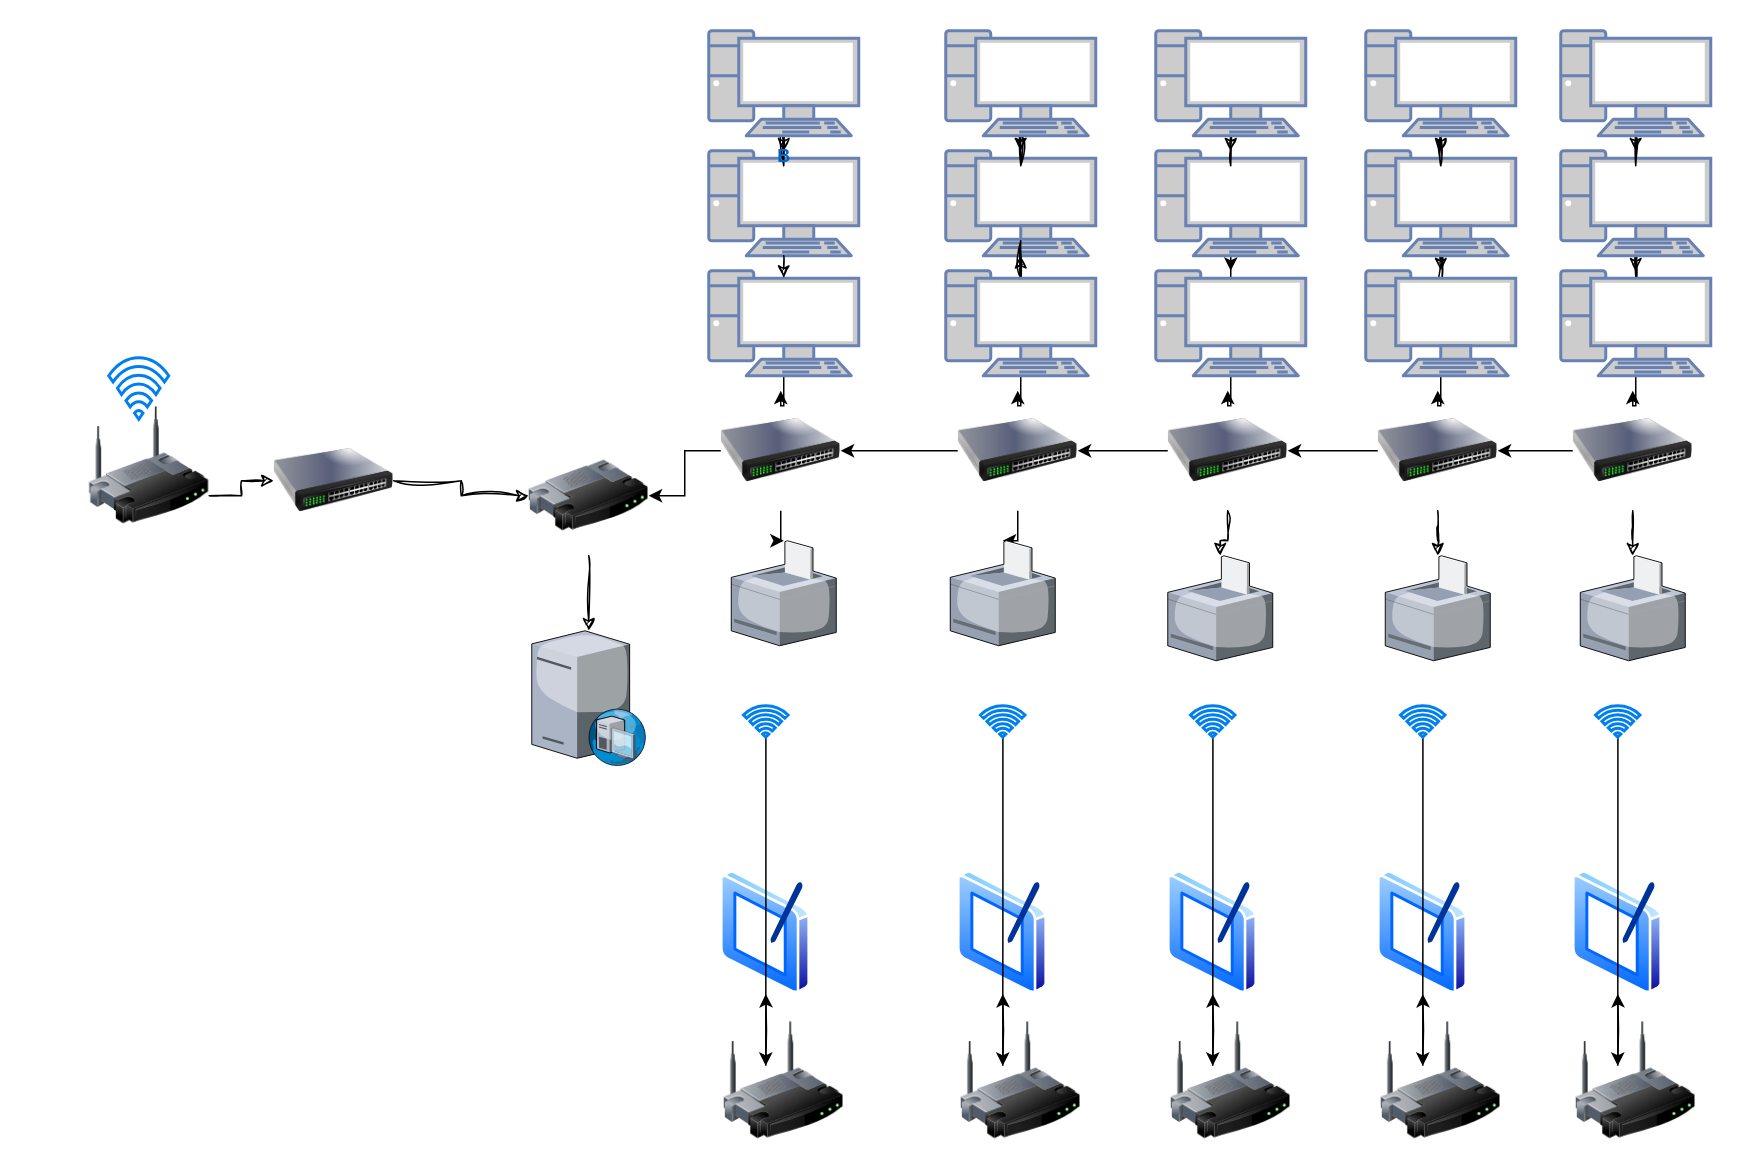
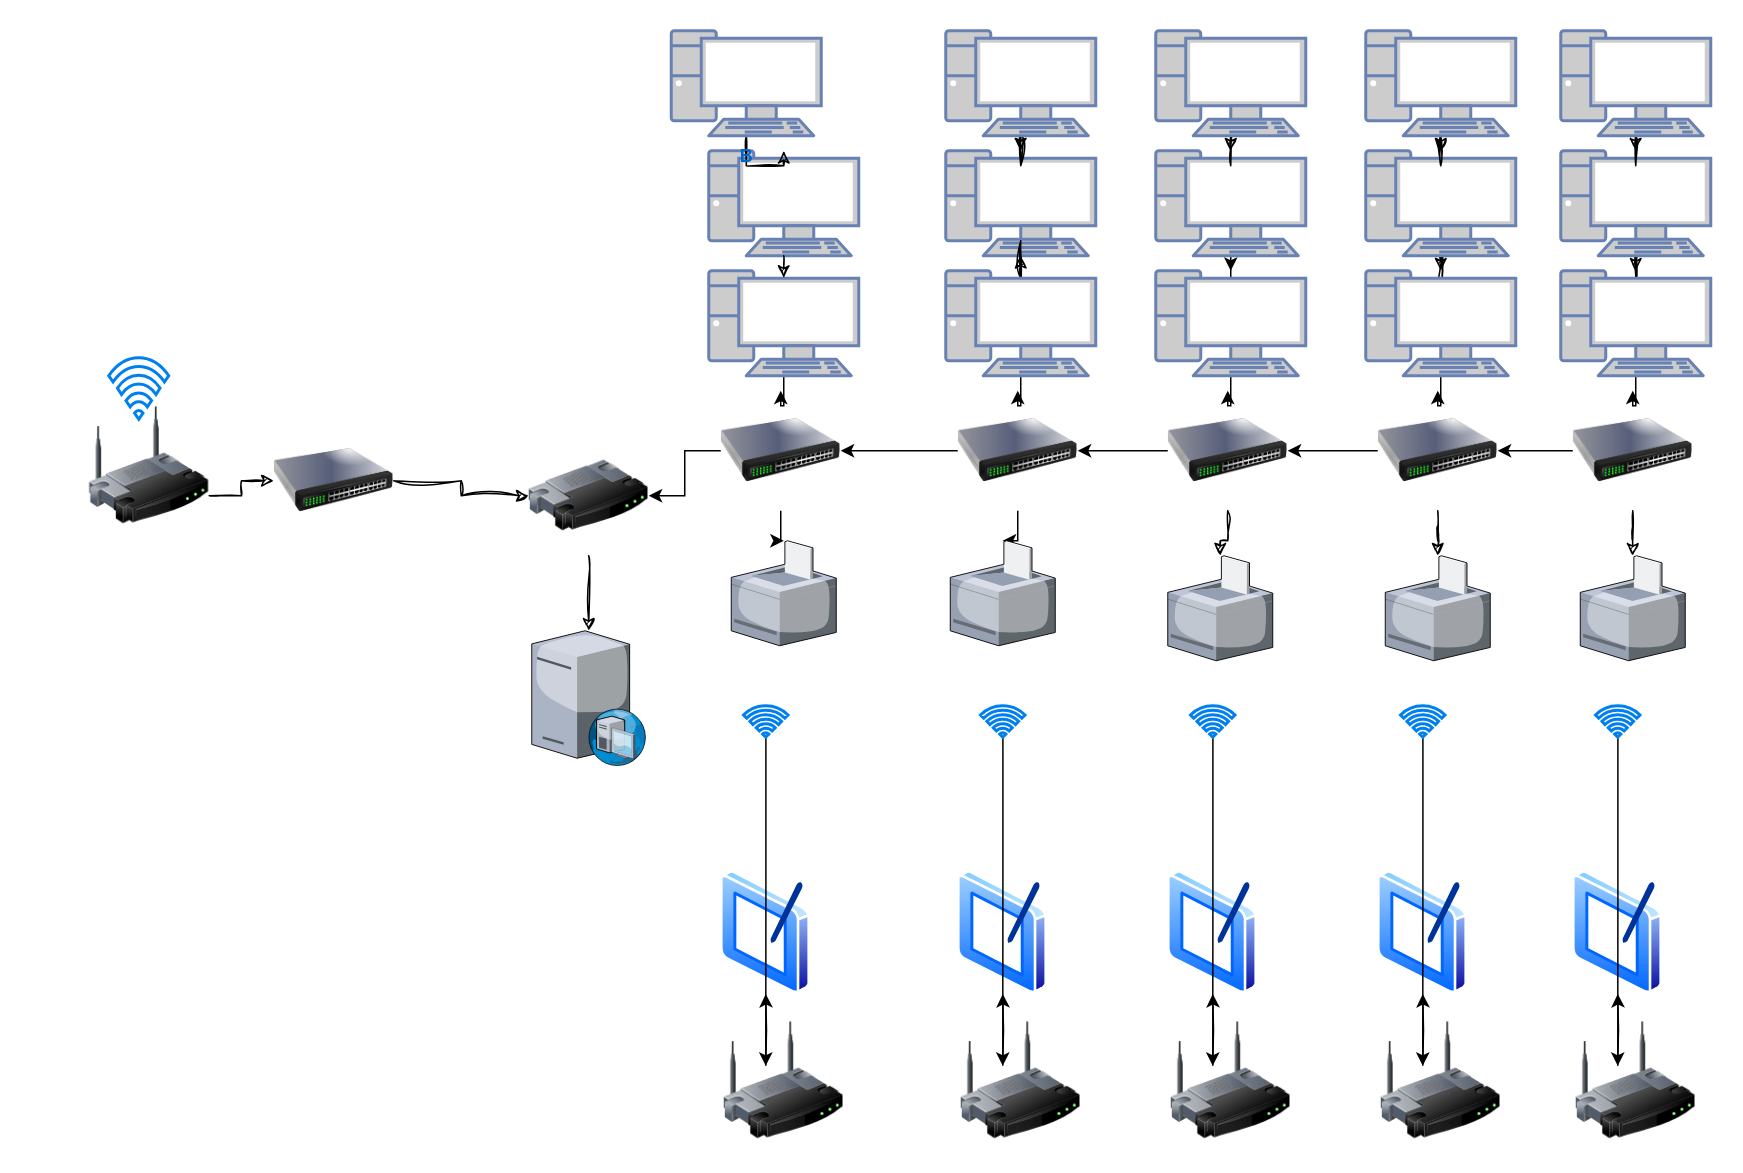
(784, 83) -> (746, 83)
